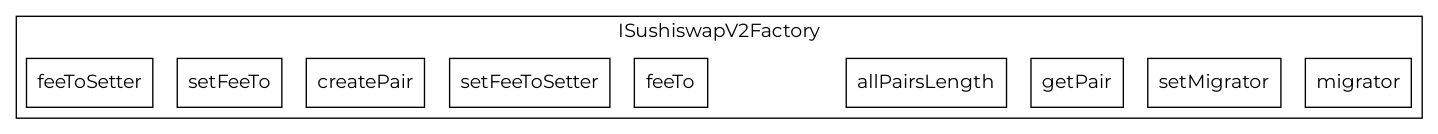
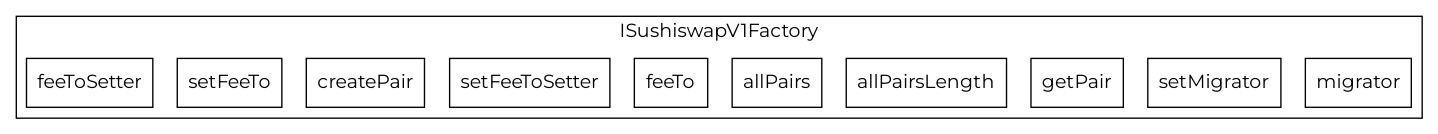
(719, 32) -> (719, 32)
none -> (777, 83)
